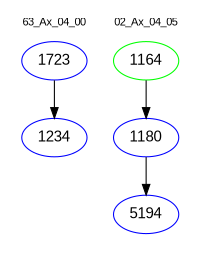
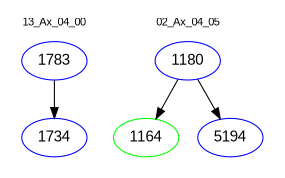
(54, 23) -> (54, 23)
(54, 61) -> (54, 61)
(146, 94) -> (170, 94)
(54, 138) -> (54, 138)
